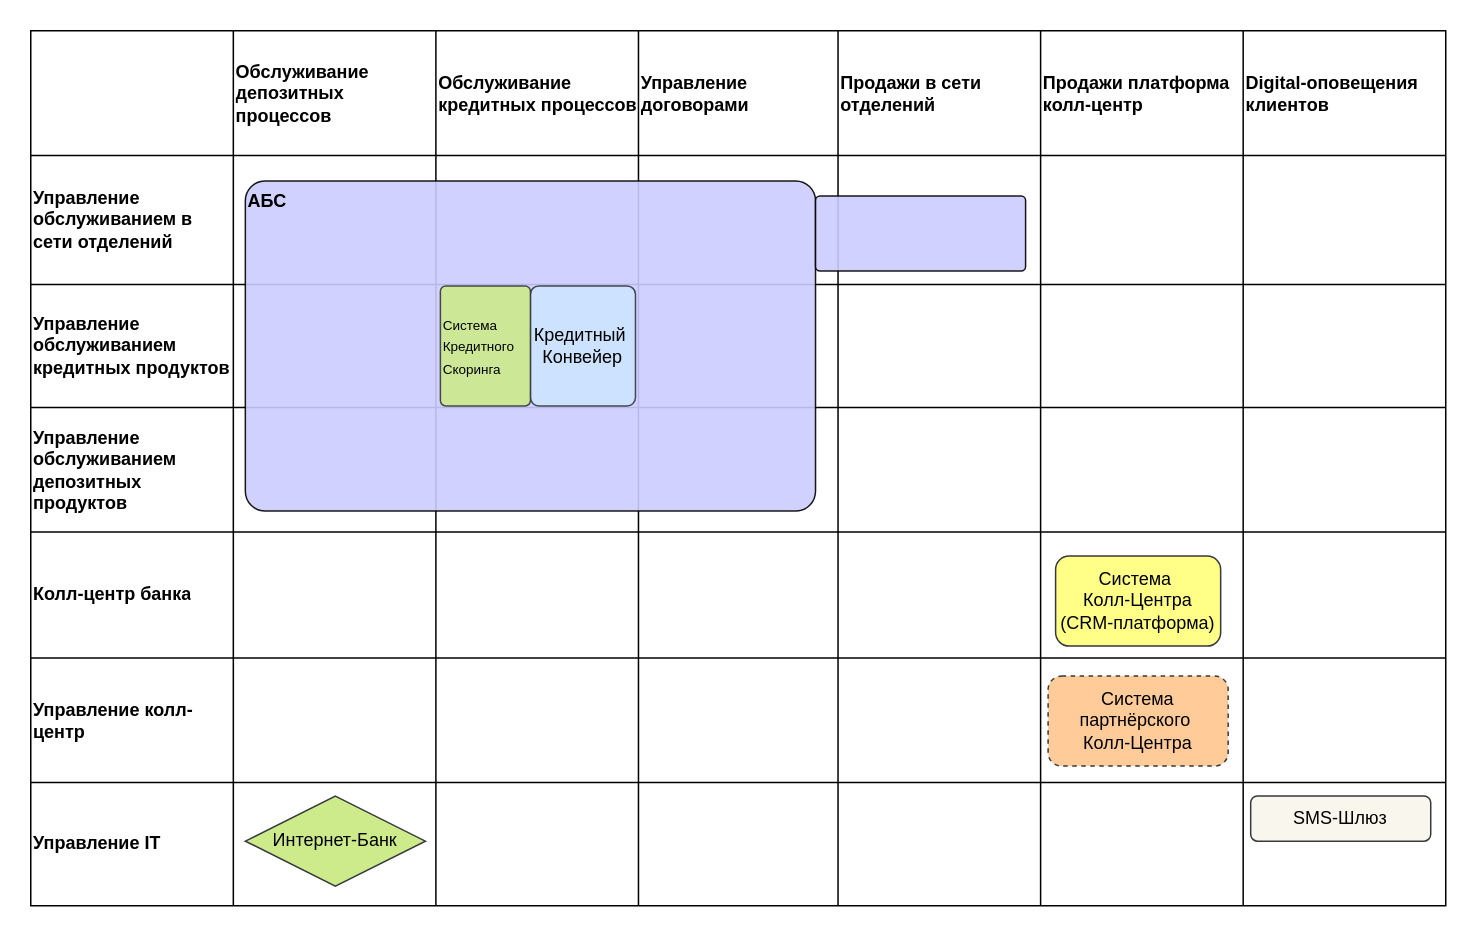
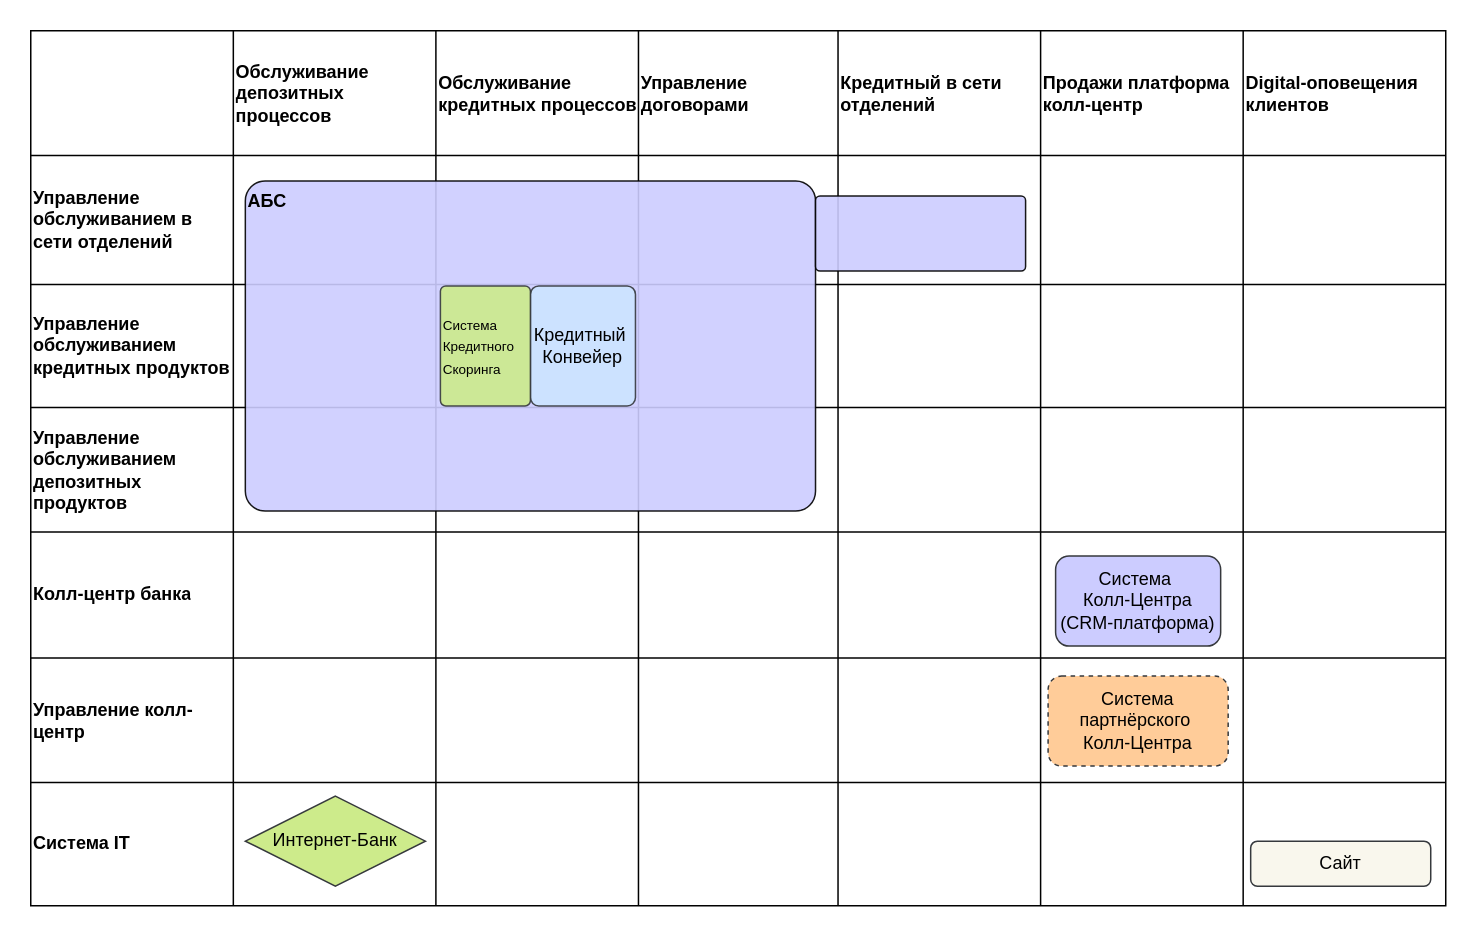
(941, 94) -> (941, 94)
(1138, 601) -> (1138, 601)
(1340, 818) -> none
(97, 844) -> (82, 844)
none -> (1340, 863)
